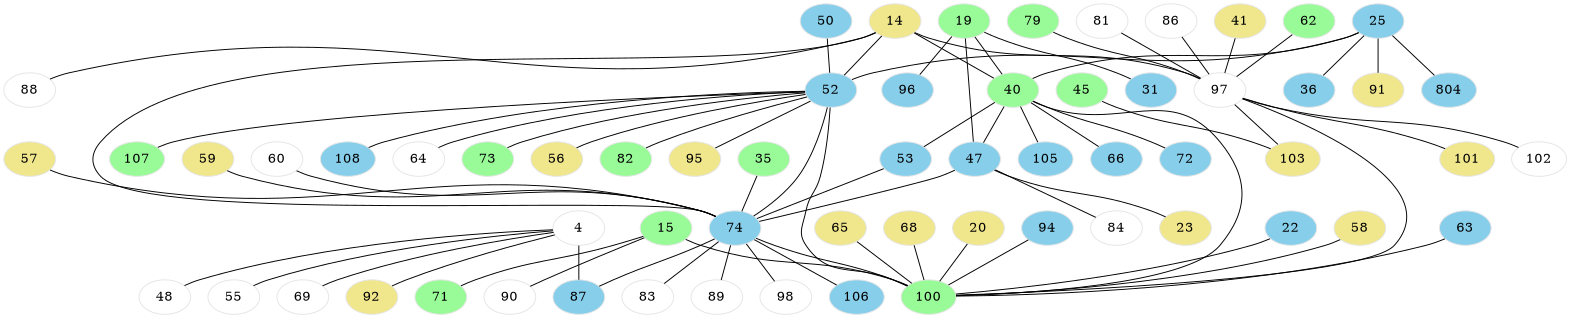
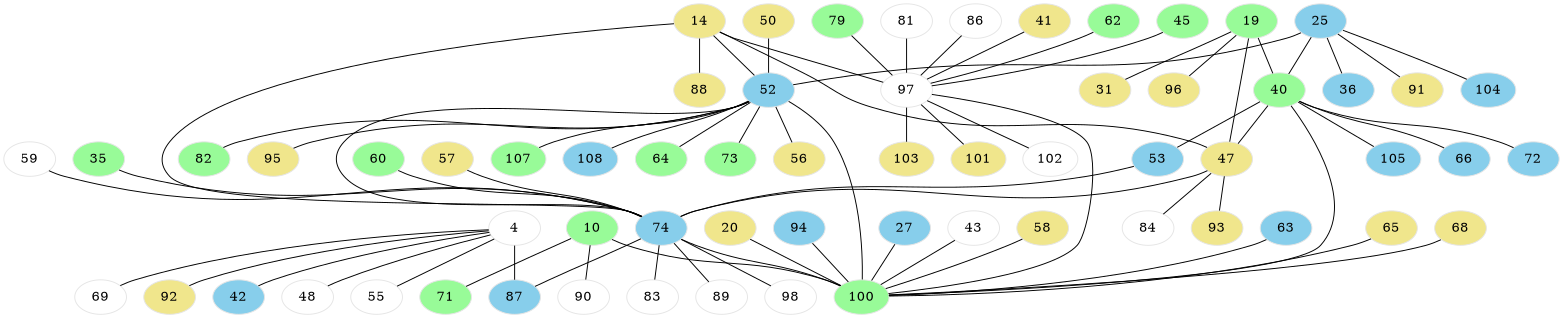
(826, 21) -> (769, 21)
(950, 53) -> (955, 124)
(30, 90) -> (700, 90)
(908, 90) -> (1174, 90)
(1151, 90) -> (1105, 90)
(1449, 90) -> (1488, 90)
(1186, 126) -> (1078, 58)
(208, 159) -> (30, 159)
(277, 159) -> (379, 159)
(419, 159) -> (661, 159)
(975, 159) -> (1227, 159)
(666, 228) -> (592, 228)
none -> (974, 228)
(1185, 228) -> (1217, 228)
(1291, 228) -> (905, 228)
none -> (239, 297)
(857, 297) -> none
